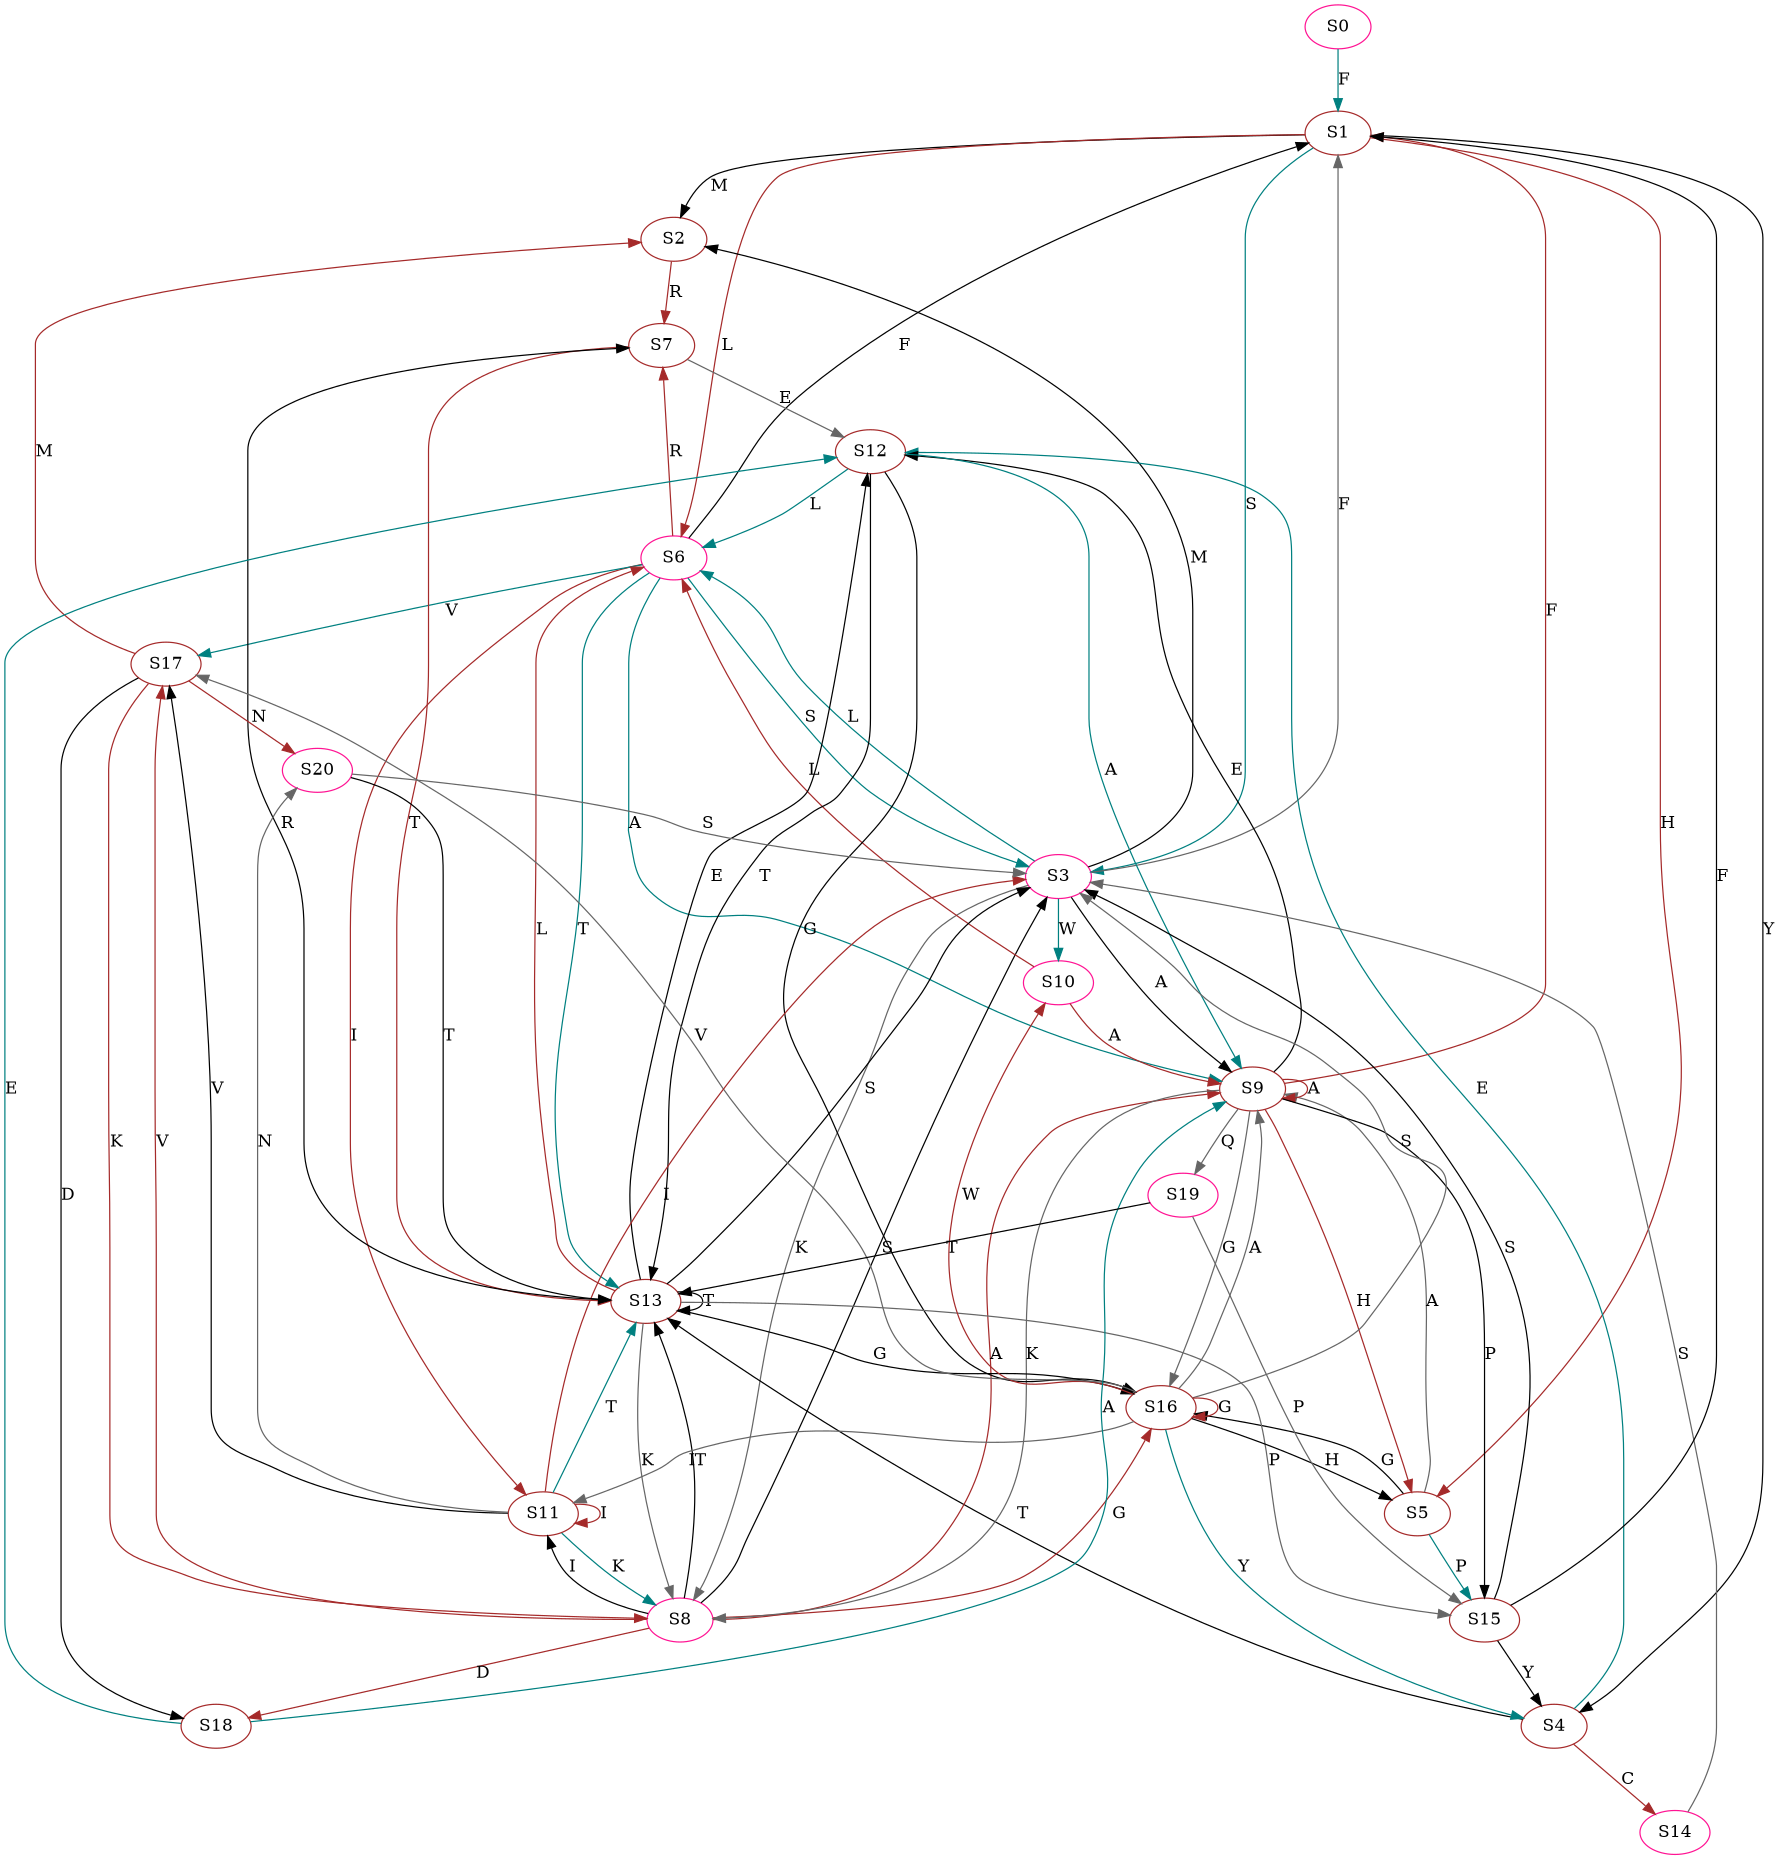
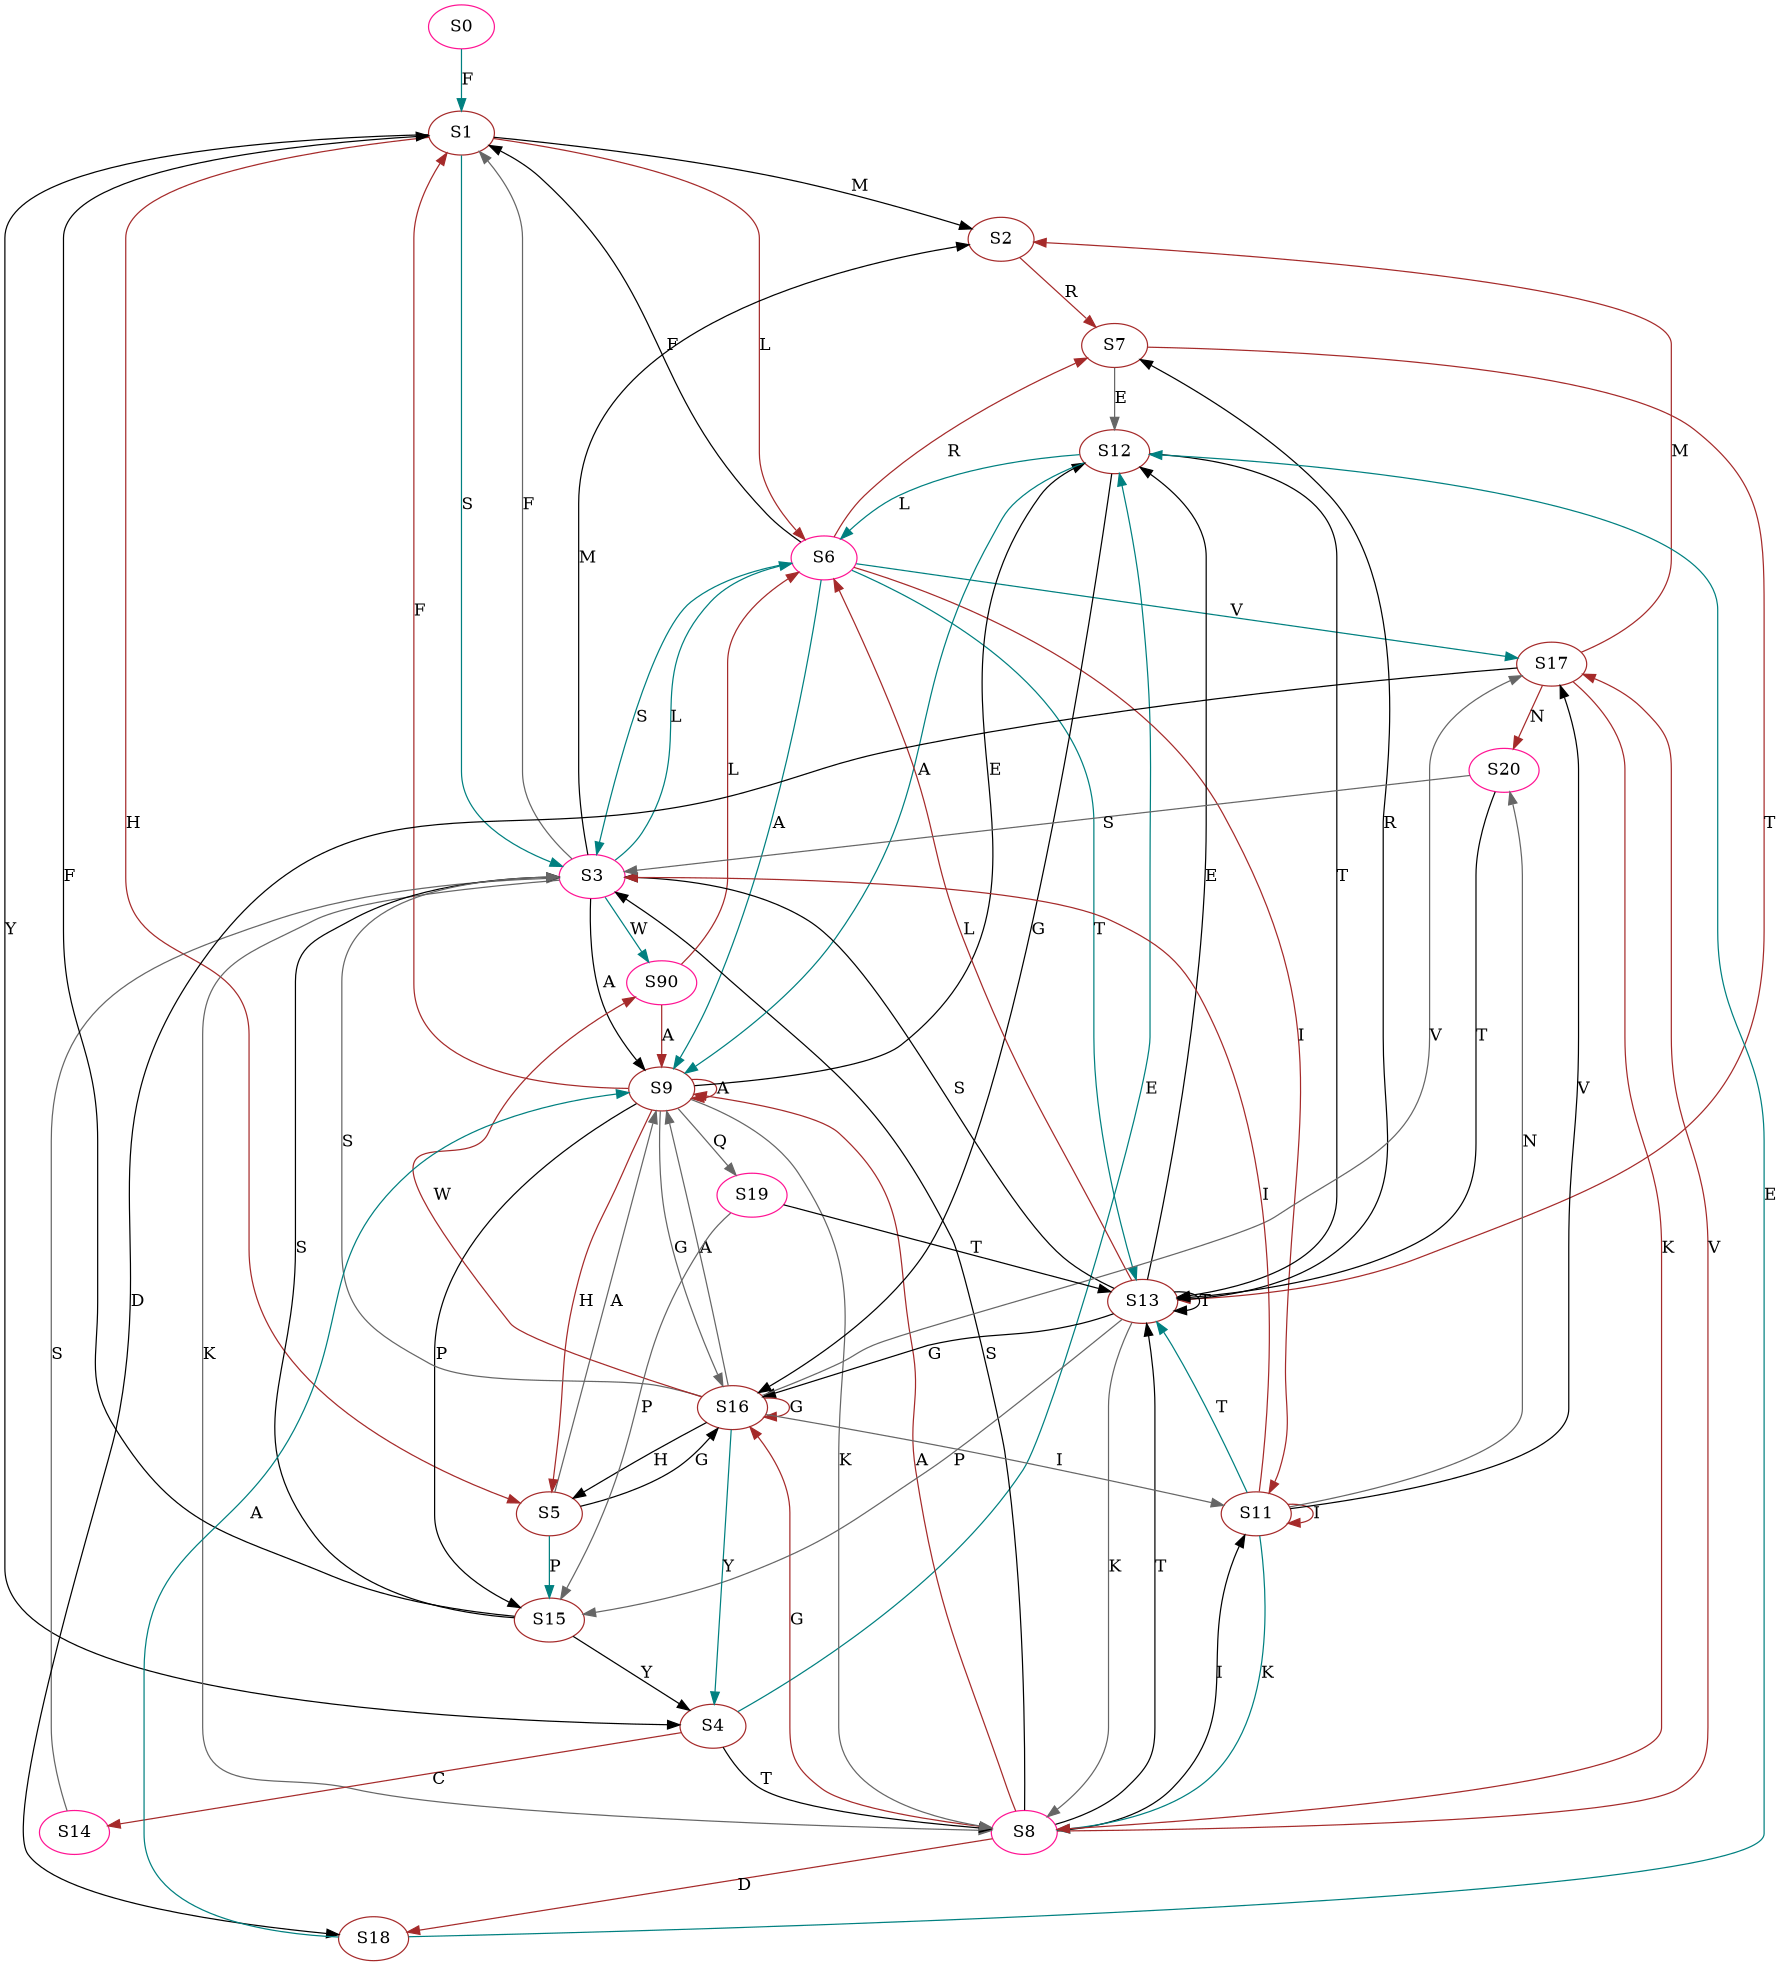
(1058, 983) -> (662, 983)
(1102, 1576) -> (841, 1811)
